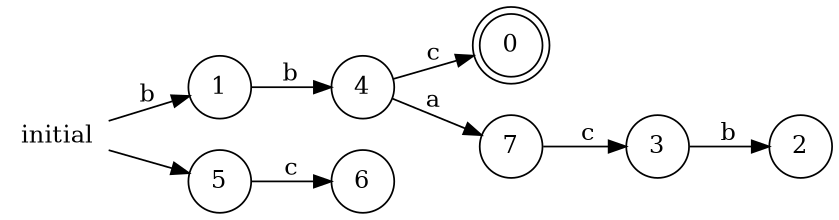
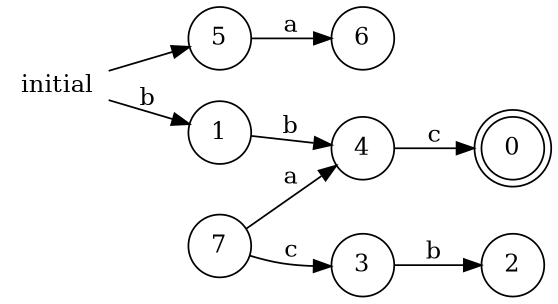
(429, 114) -> (284, 202)
(291, 168) -> (291, 25)
